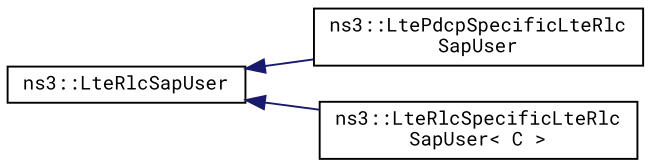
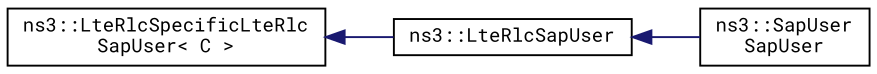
(479, 37) -> (785, 37)
(292, 106) -> (369, 37)
